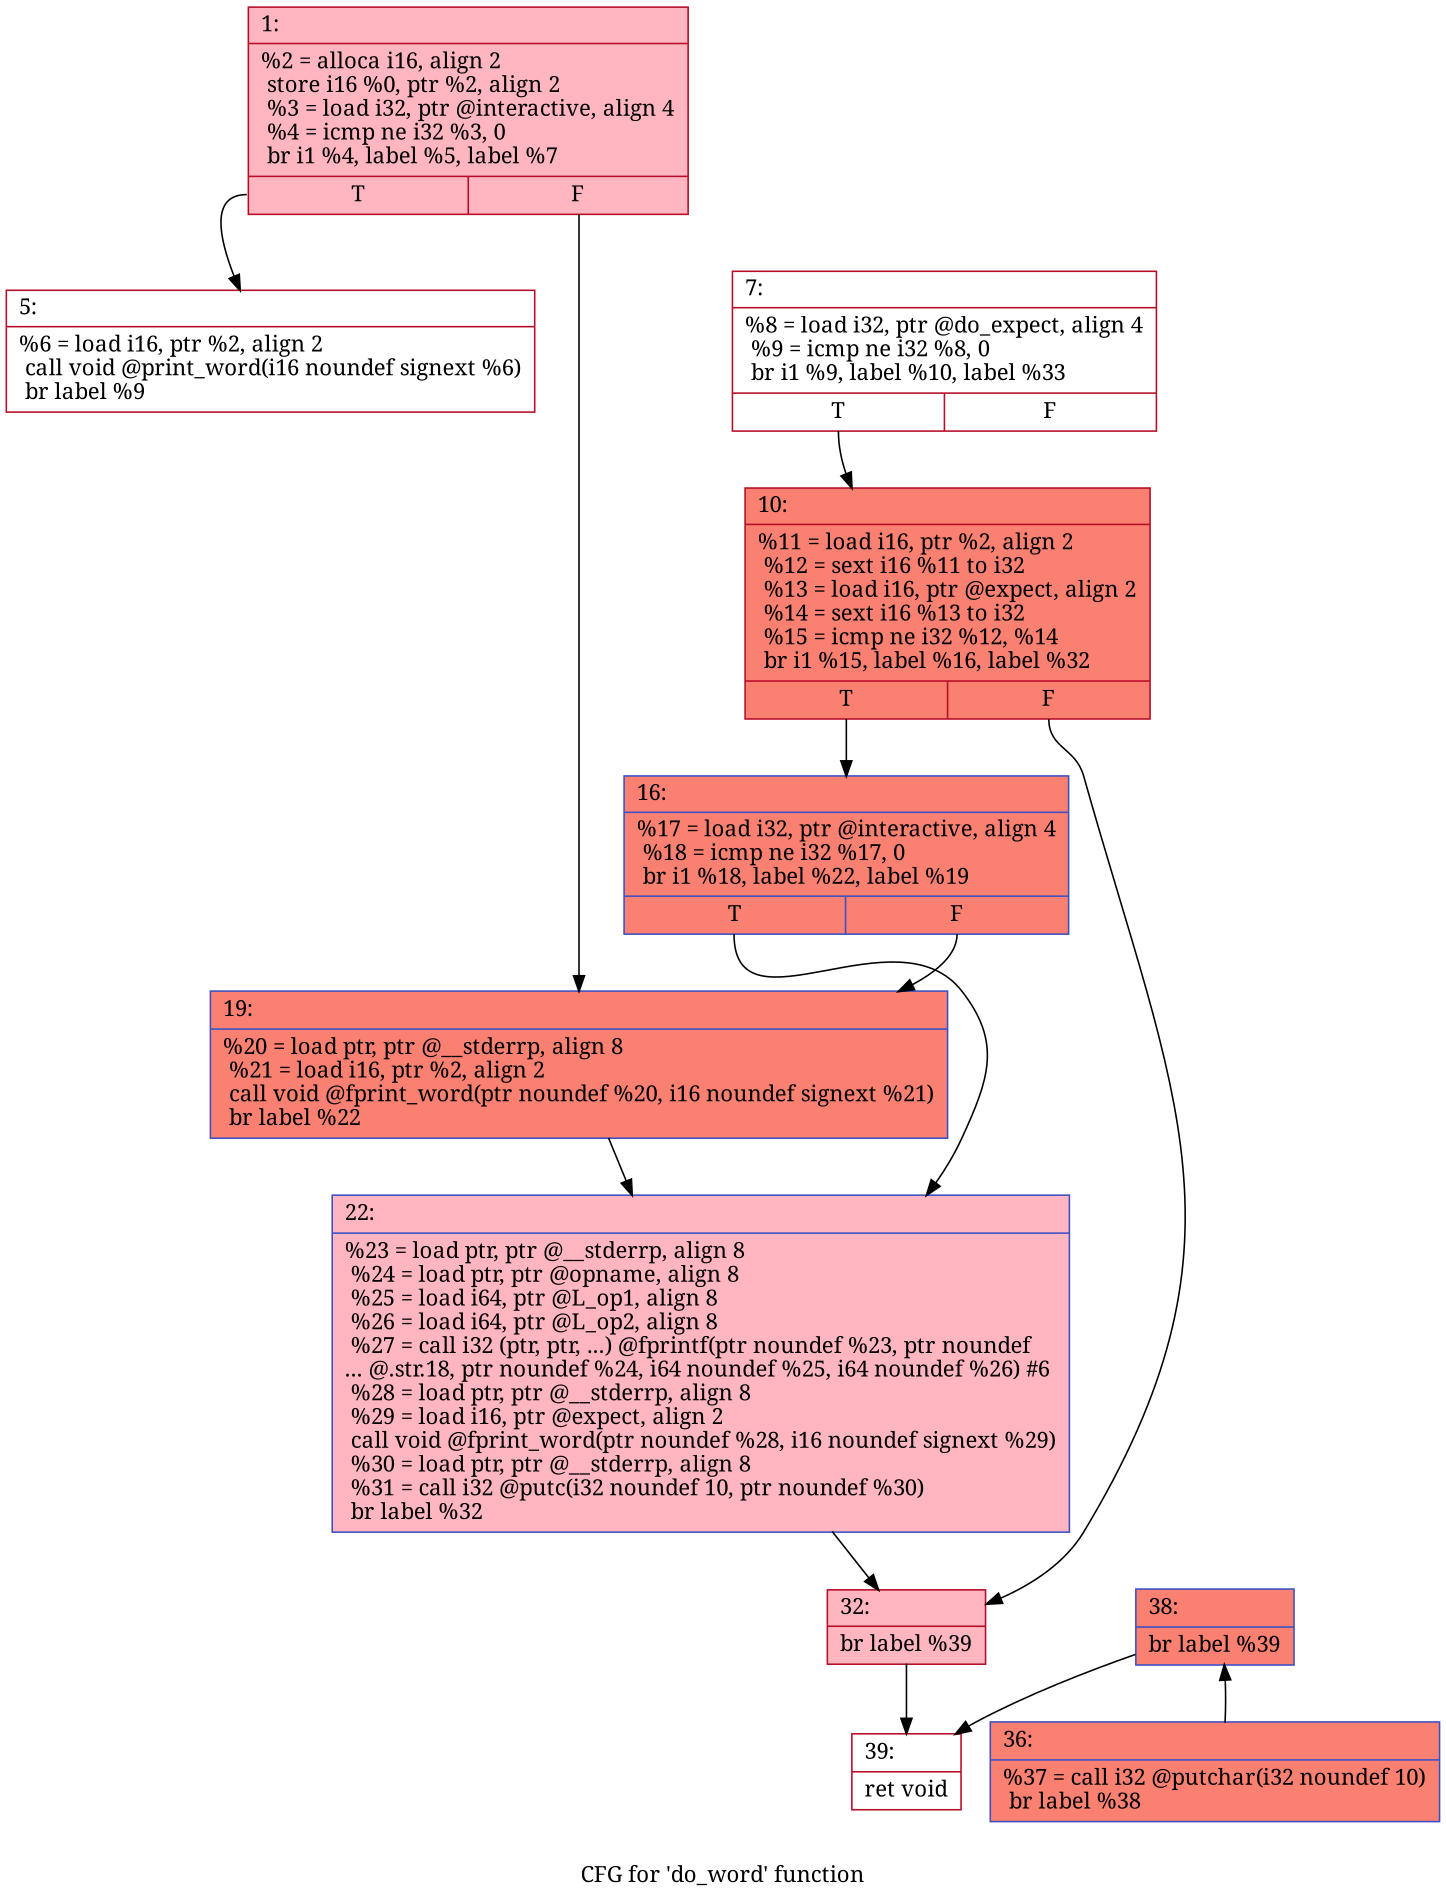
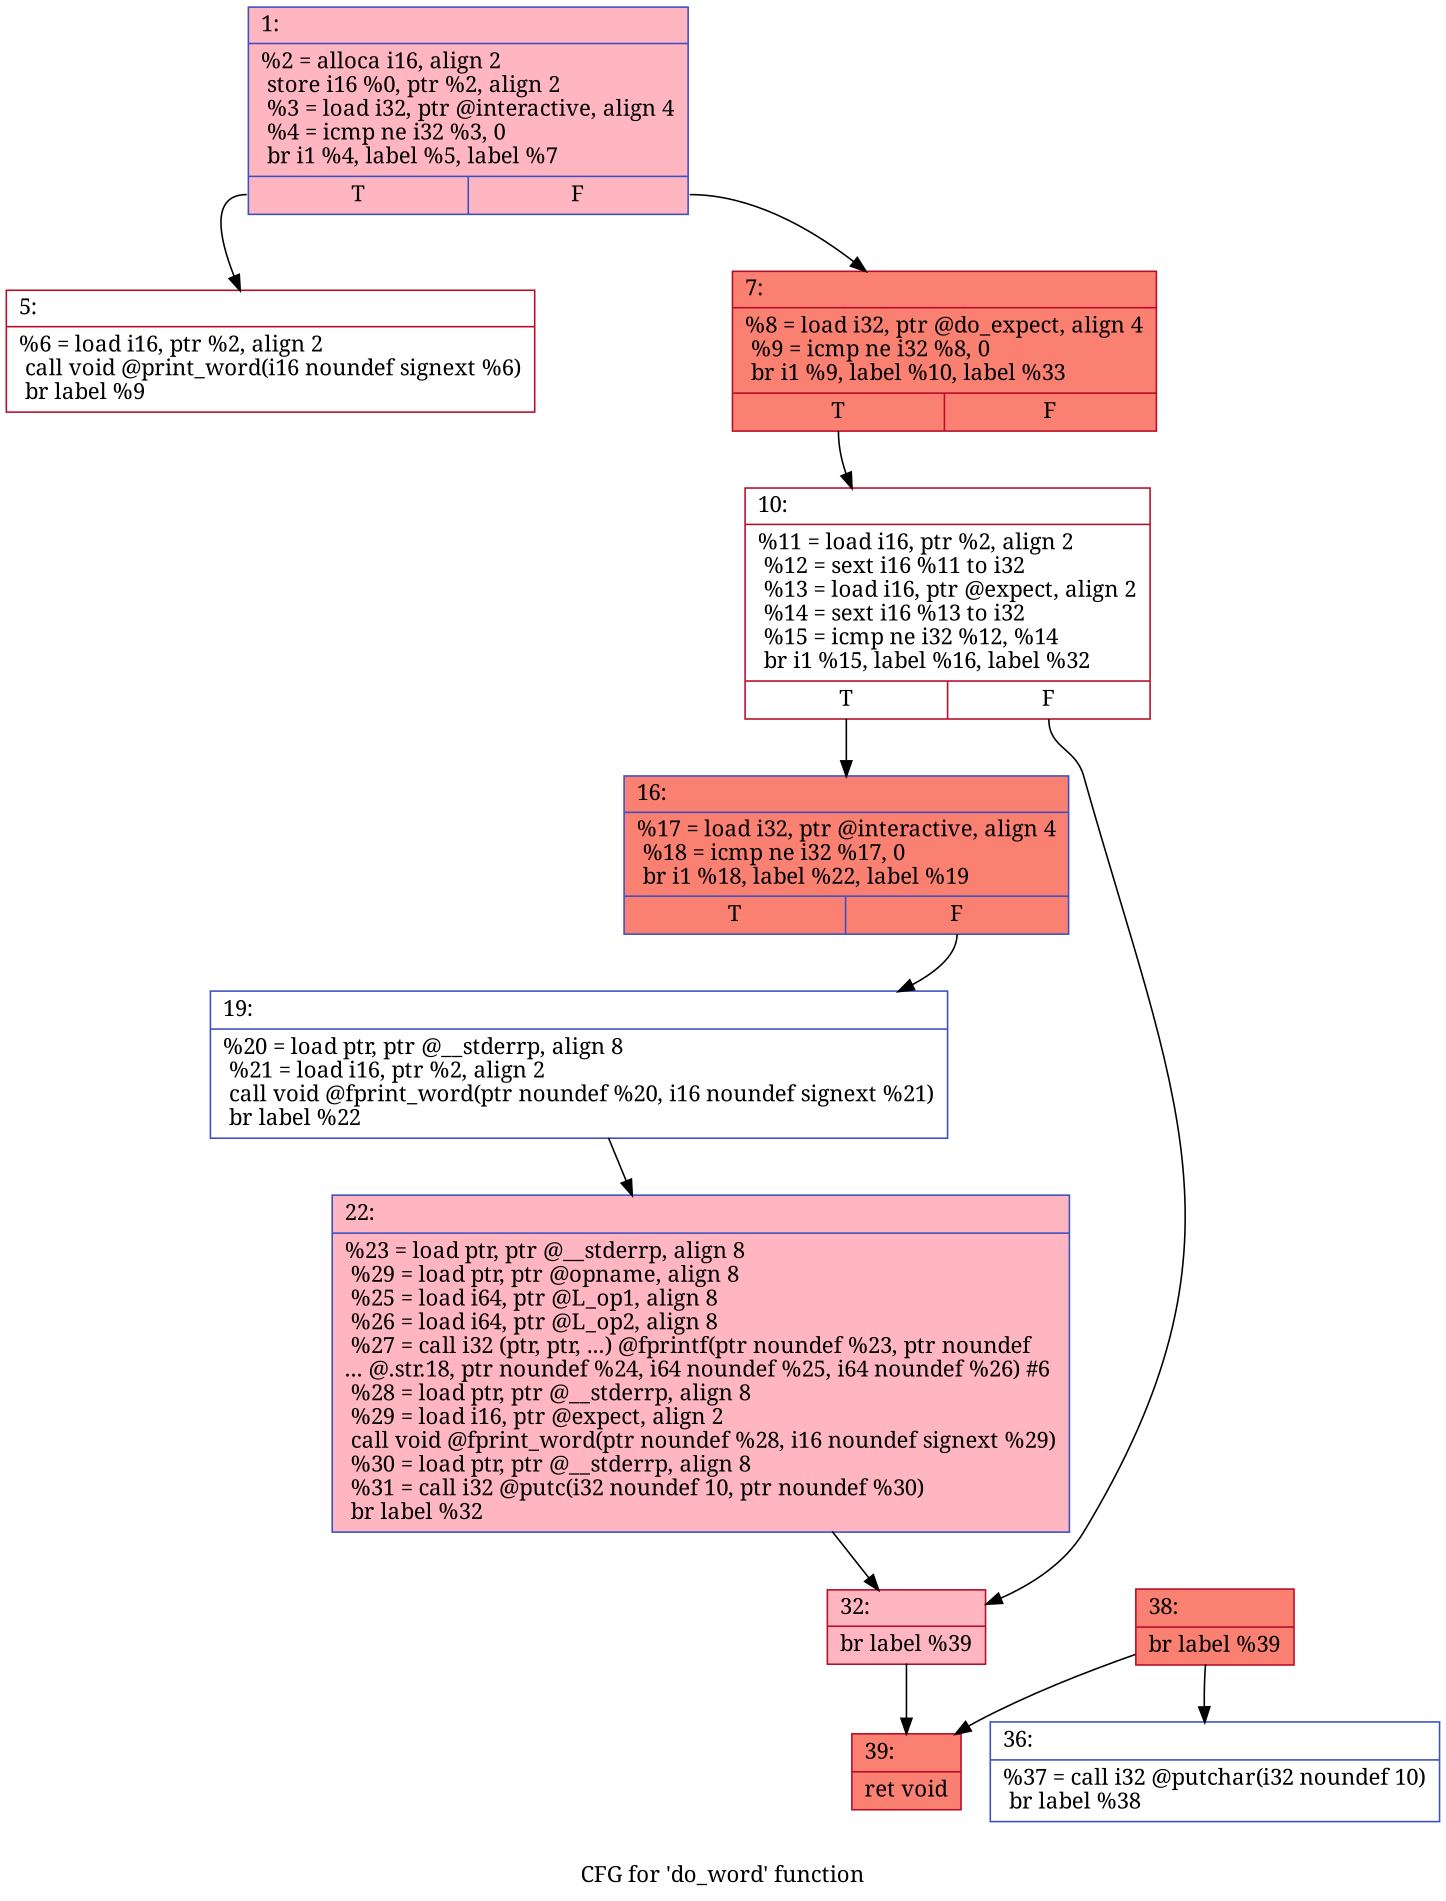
(468, 111) -> (468, 111)
(944, 351) -> (944, 351)
(579, 595) -> (777, 215)
(948, 604) -> (948, 604)
(950, 982) -> none
(579, 1065) -> (579, 1065)
(543, 1275) -> (543, 1275)
(1215, 1627) -> (1215, 1627)
(1226, 1702) -> (1204, 1685)
(906, 1772) -> (906, 1772)
(1215, 1772) -> (1215, 1772)
